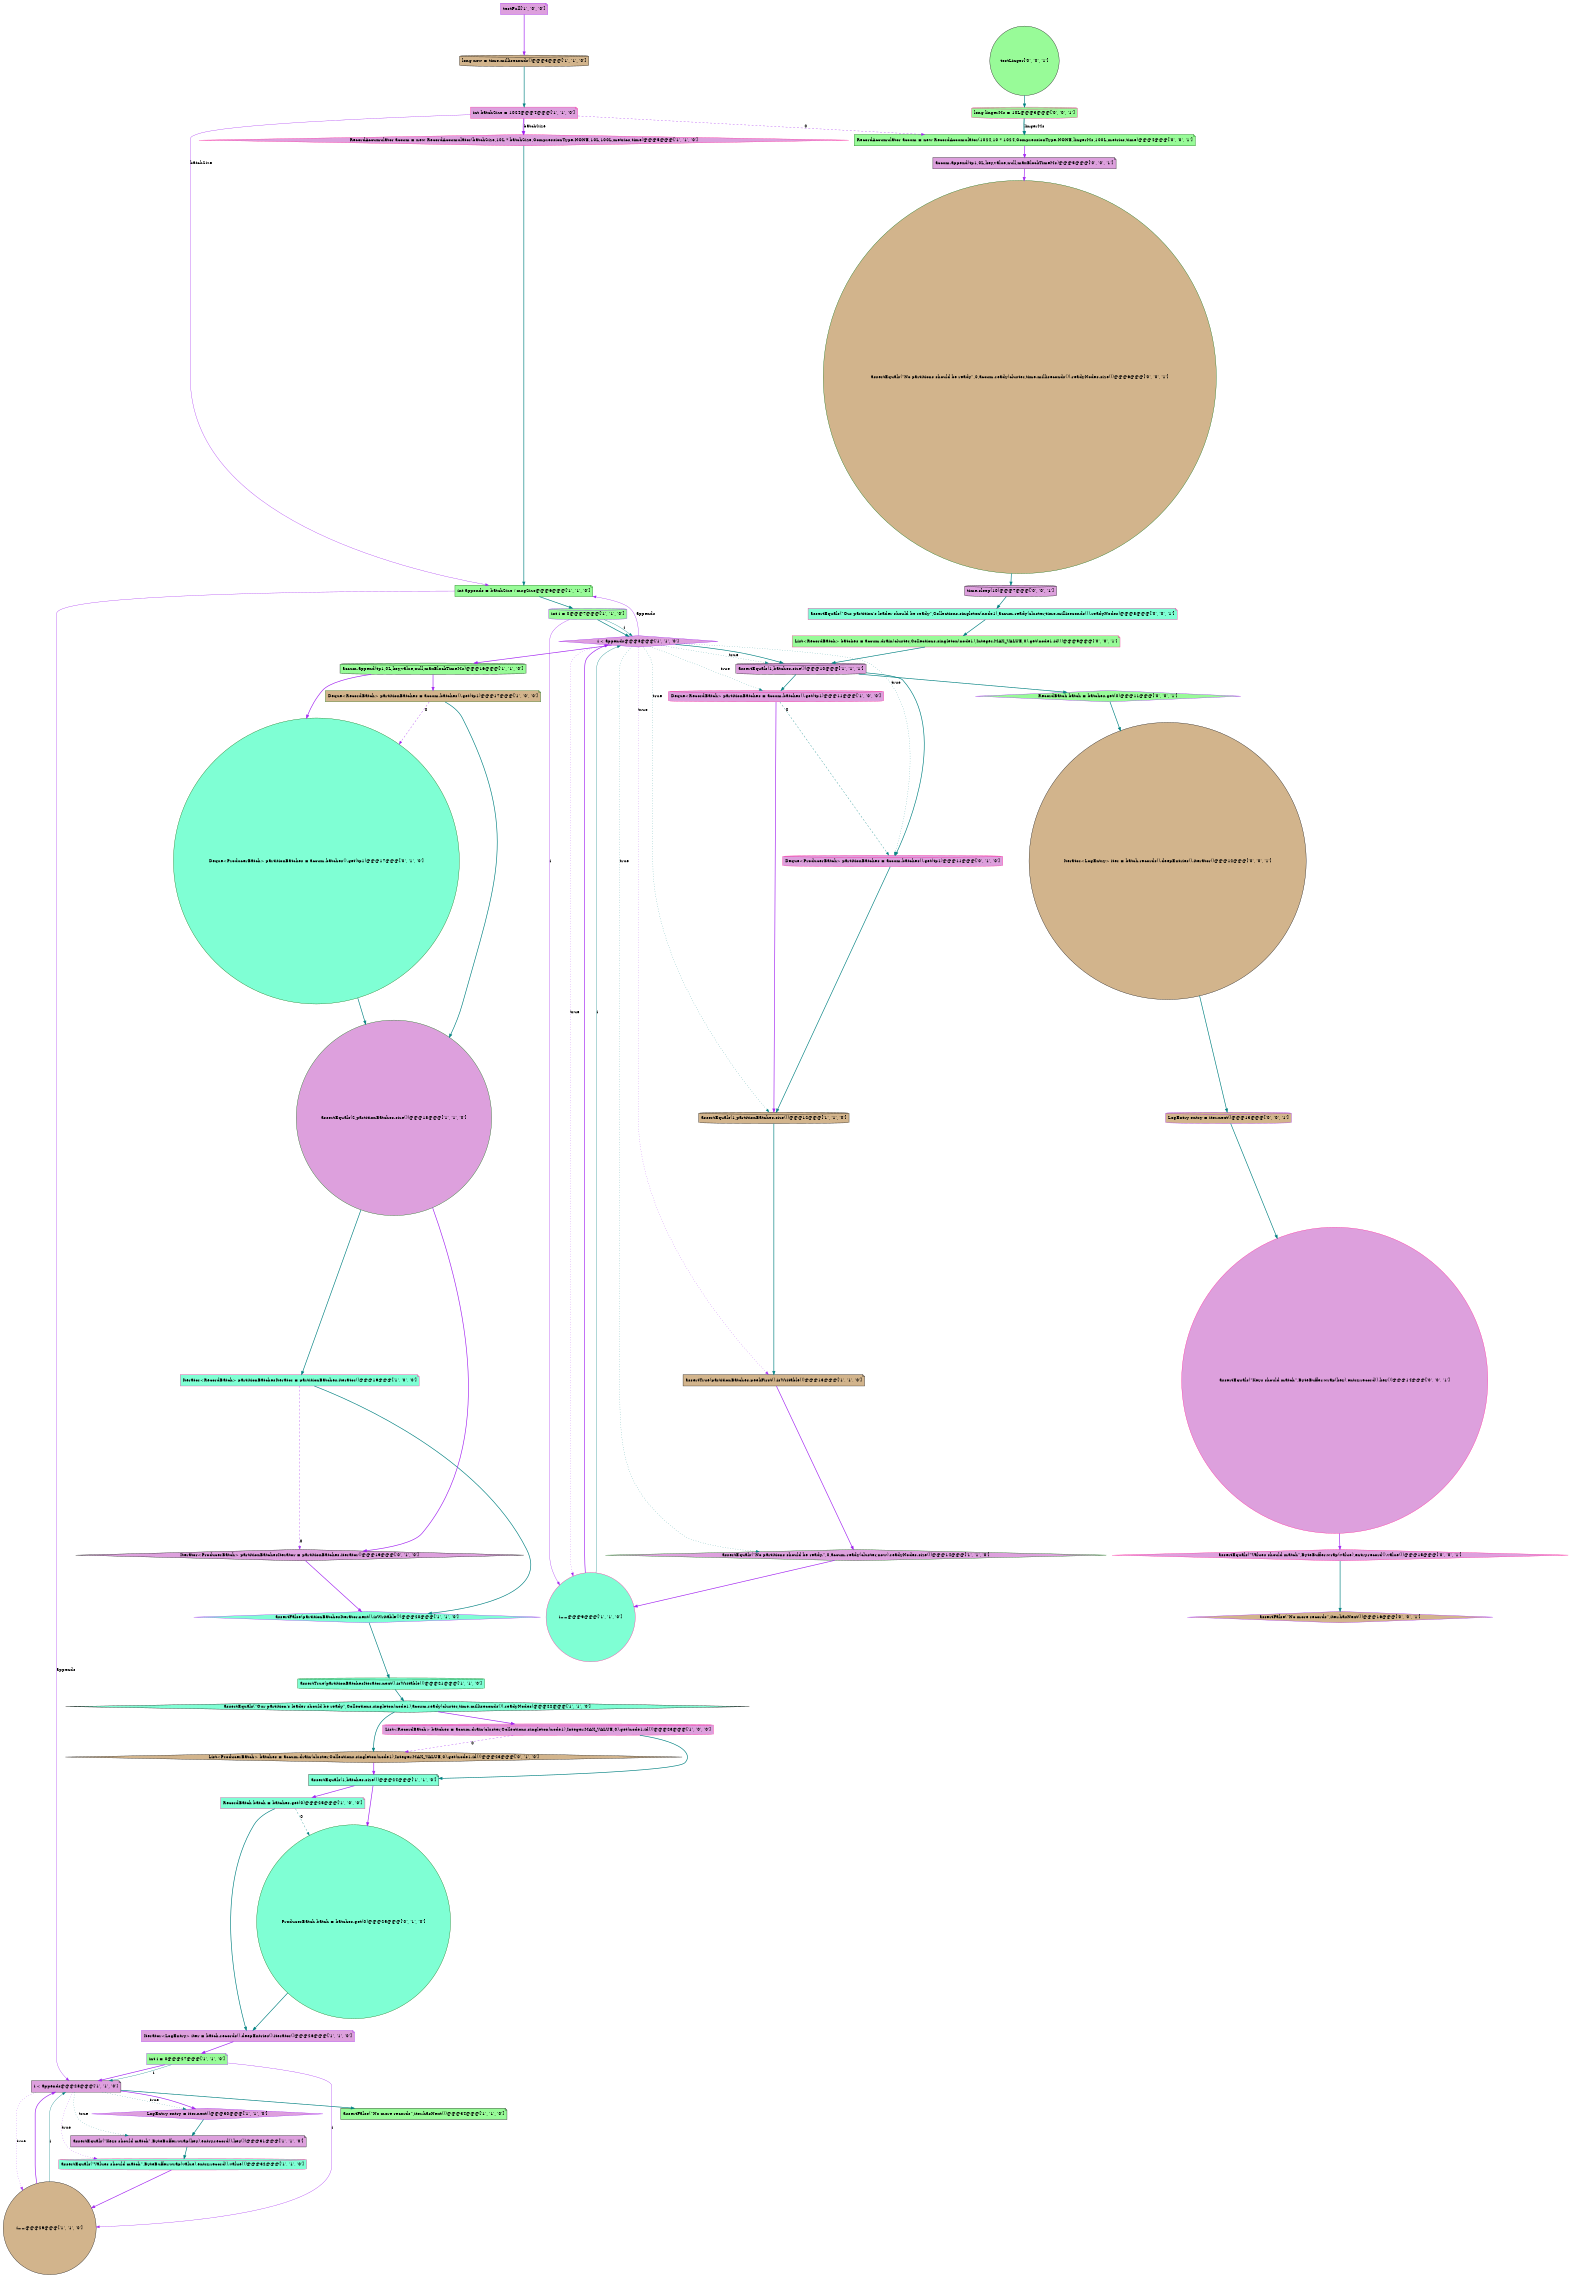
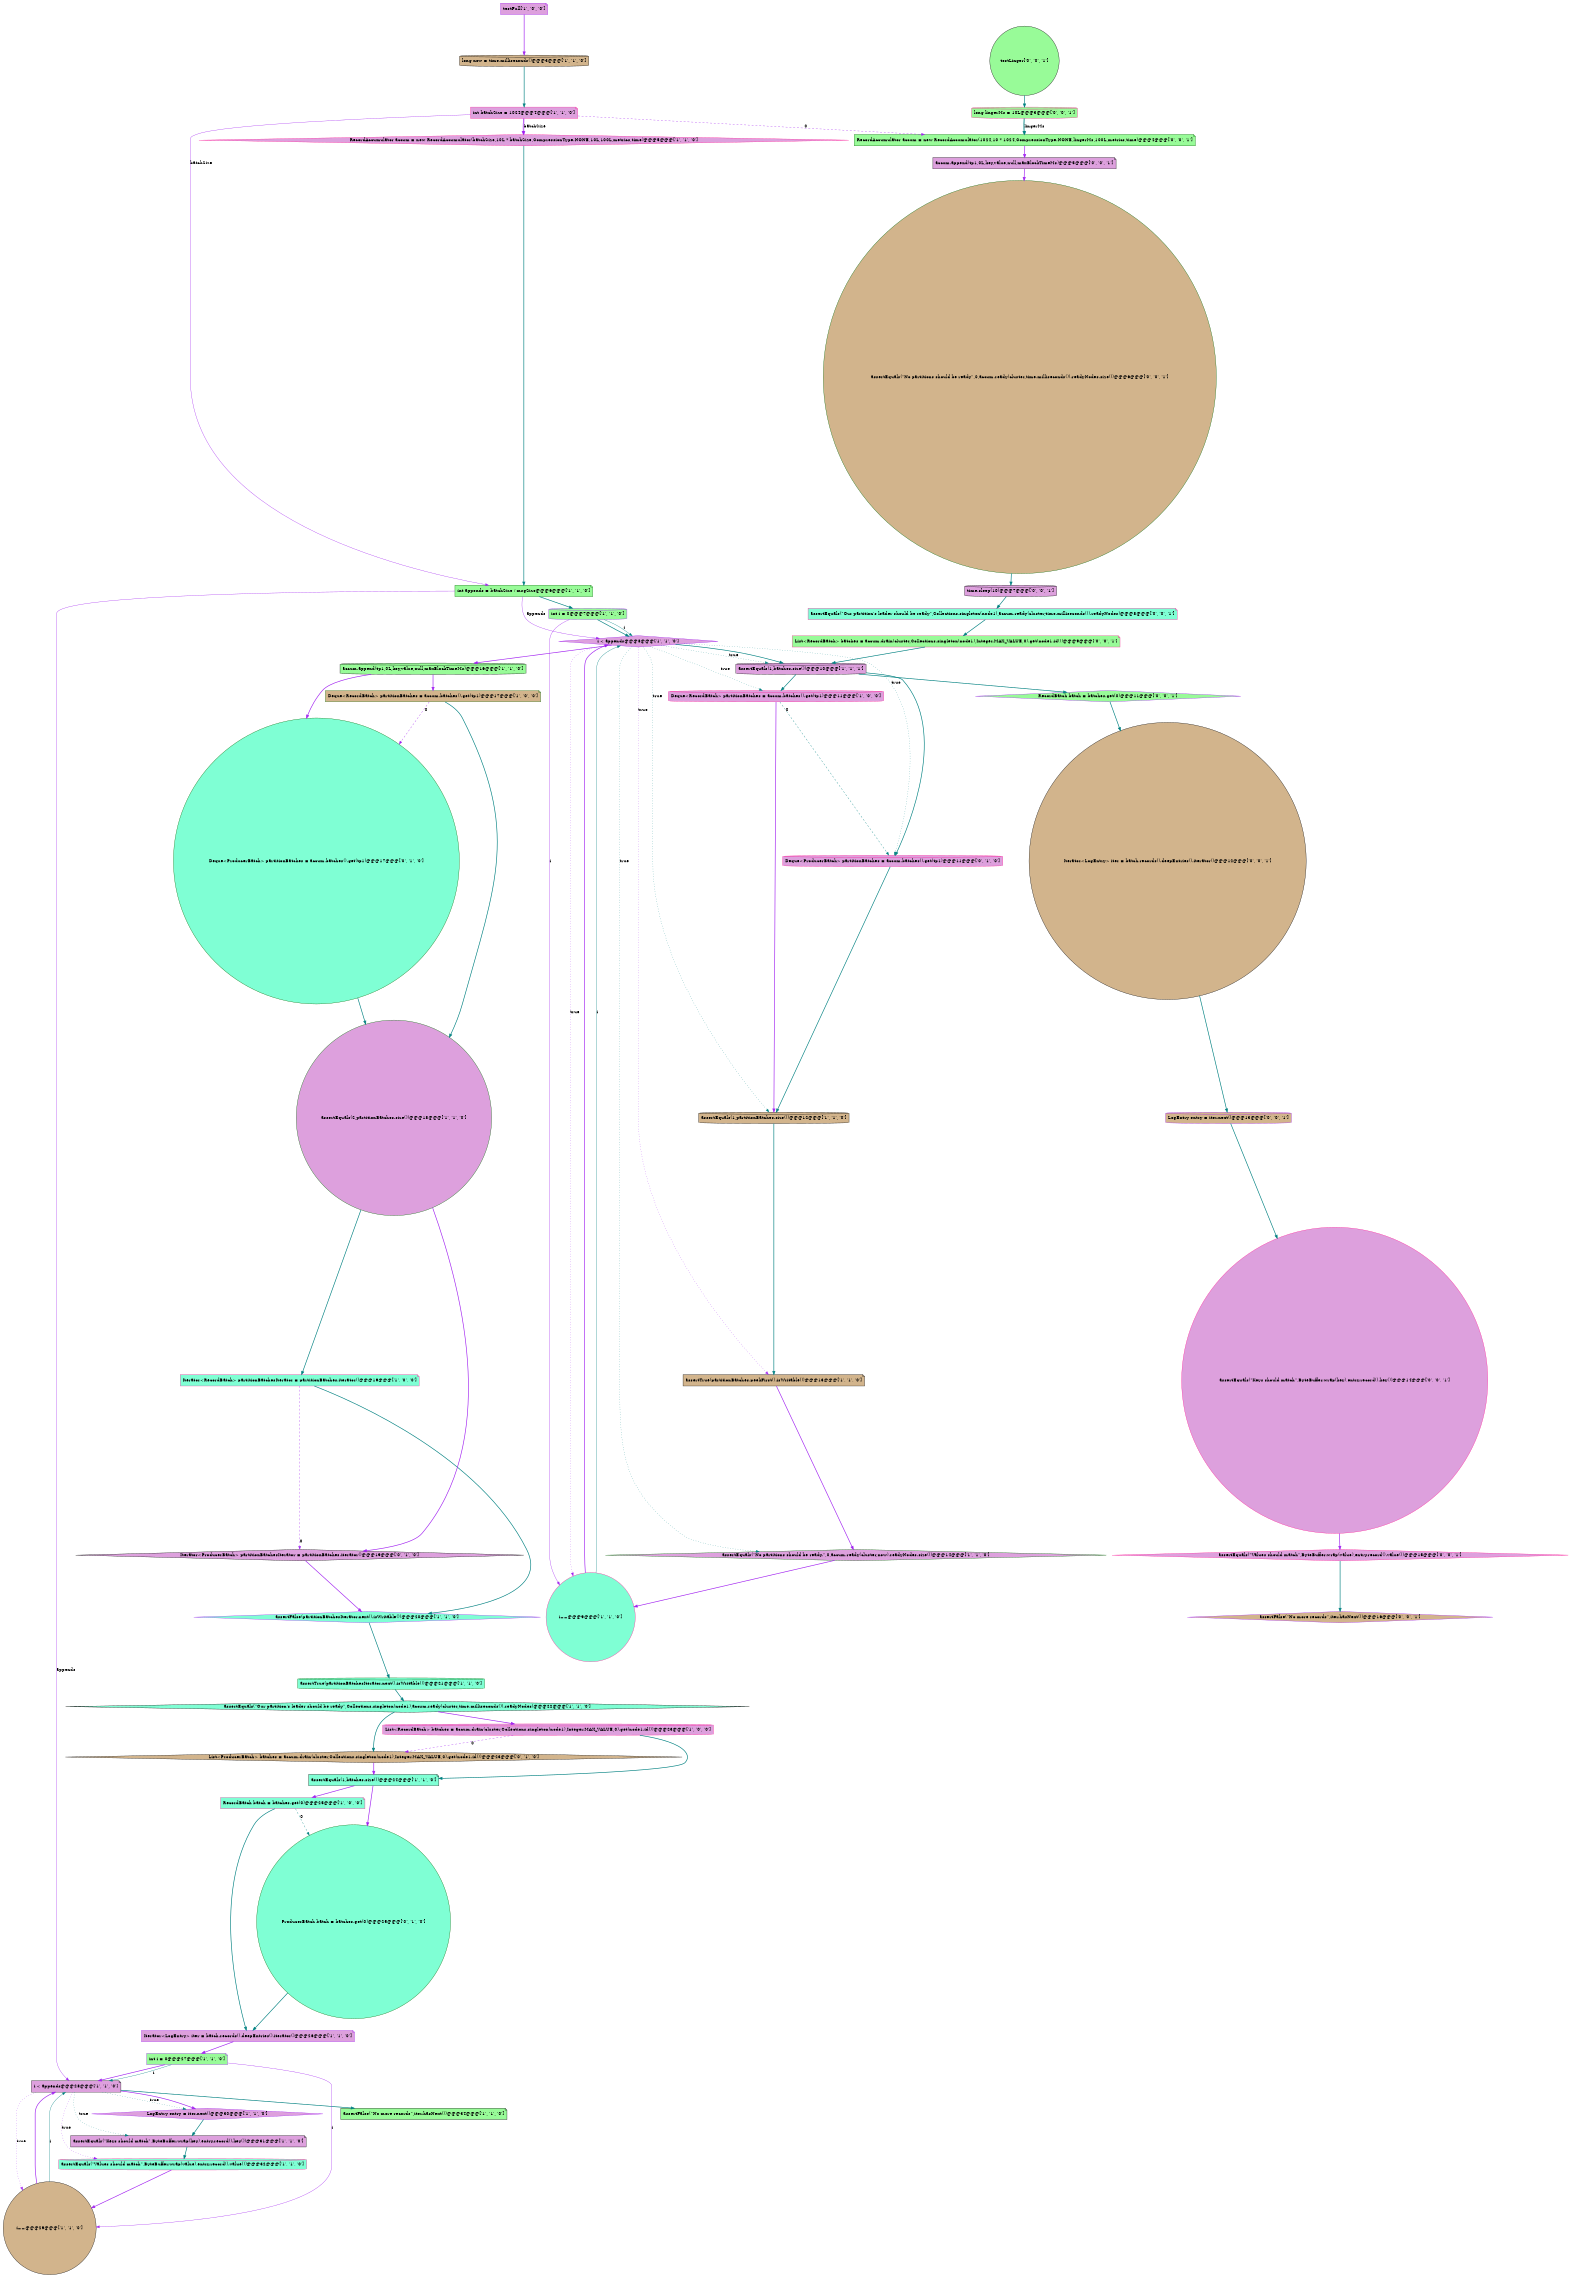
(627, 606) -> (549, 630)
